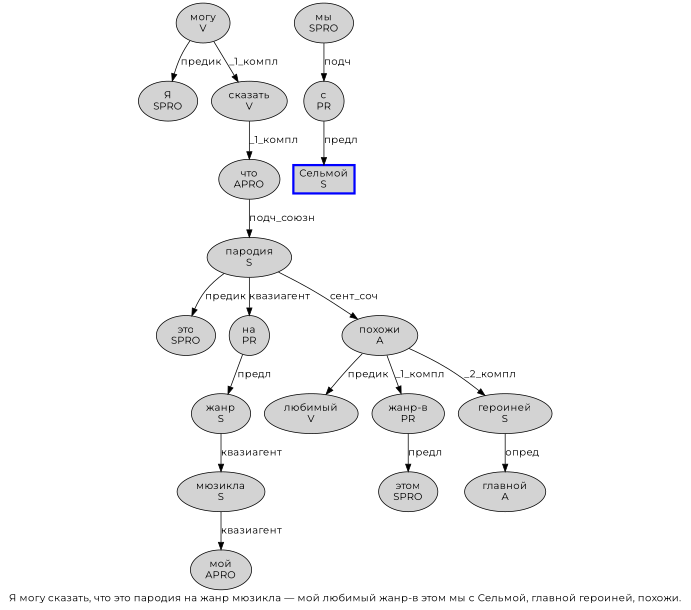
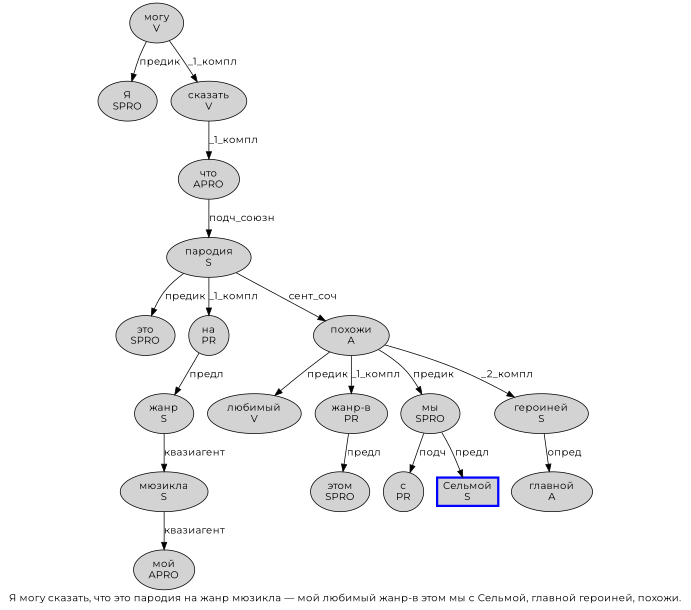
(324, 139) -> (452, 451)
(280, 296) -> (234, 296)
none -> (401, 366)
